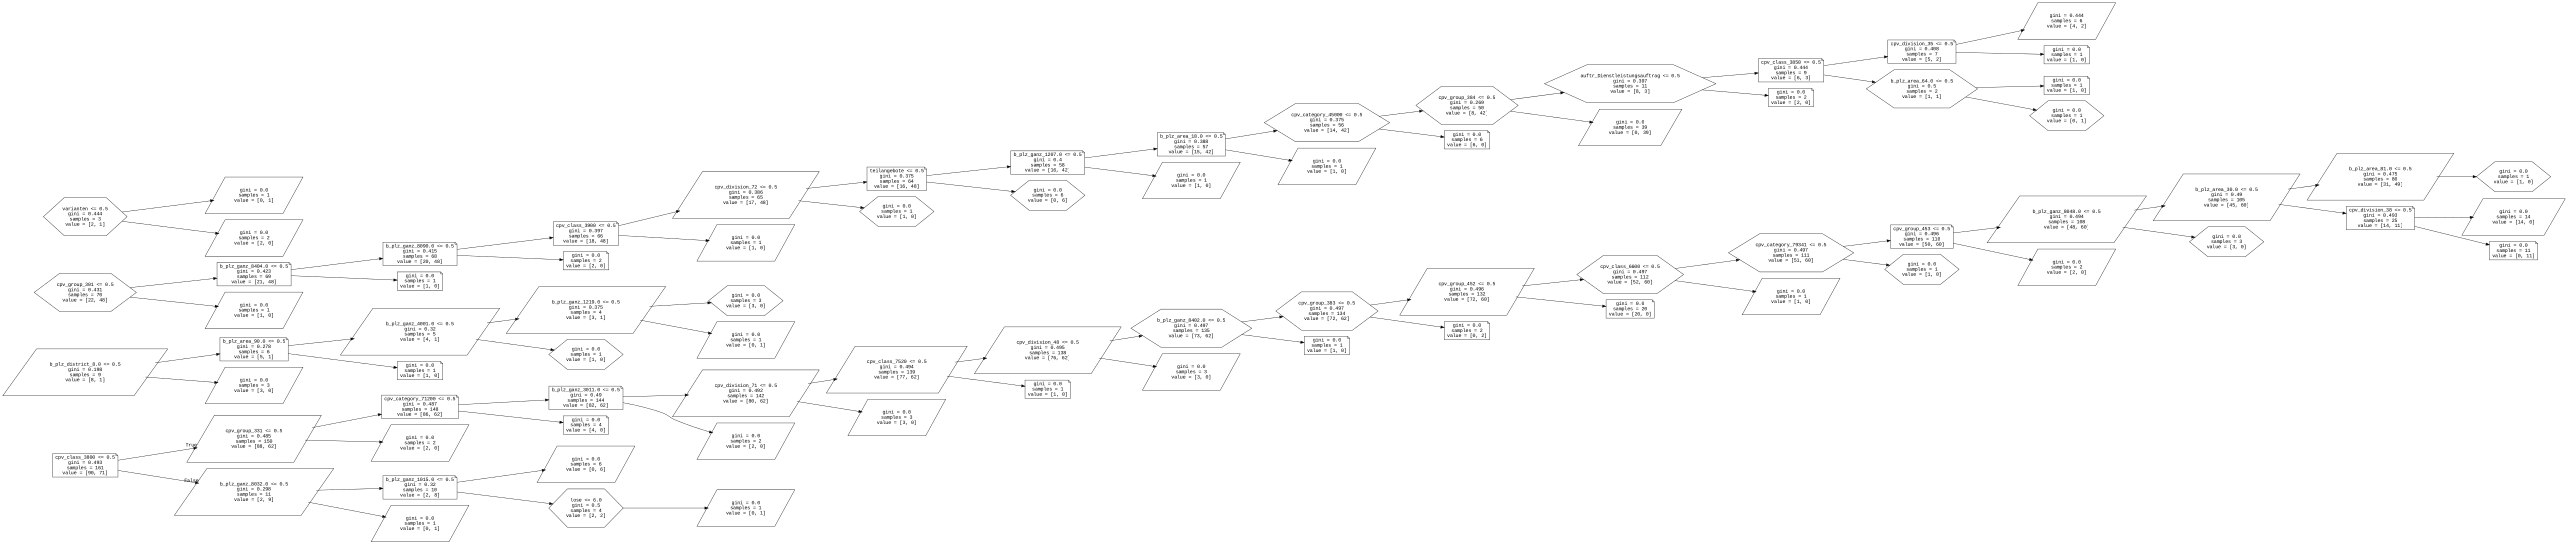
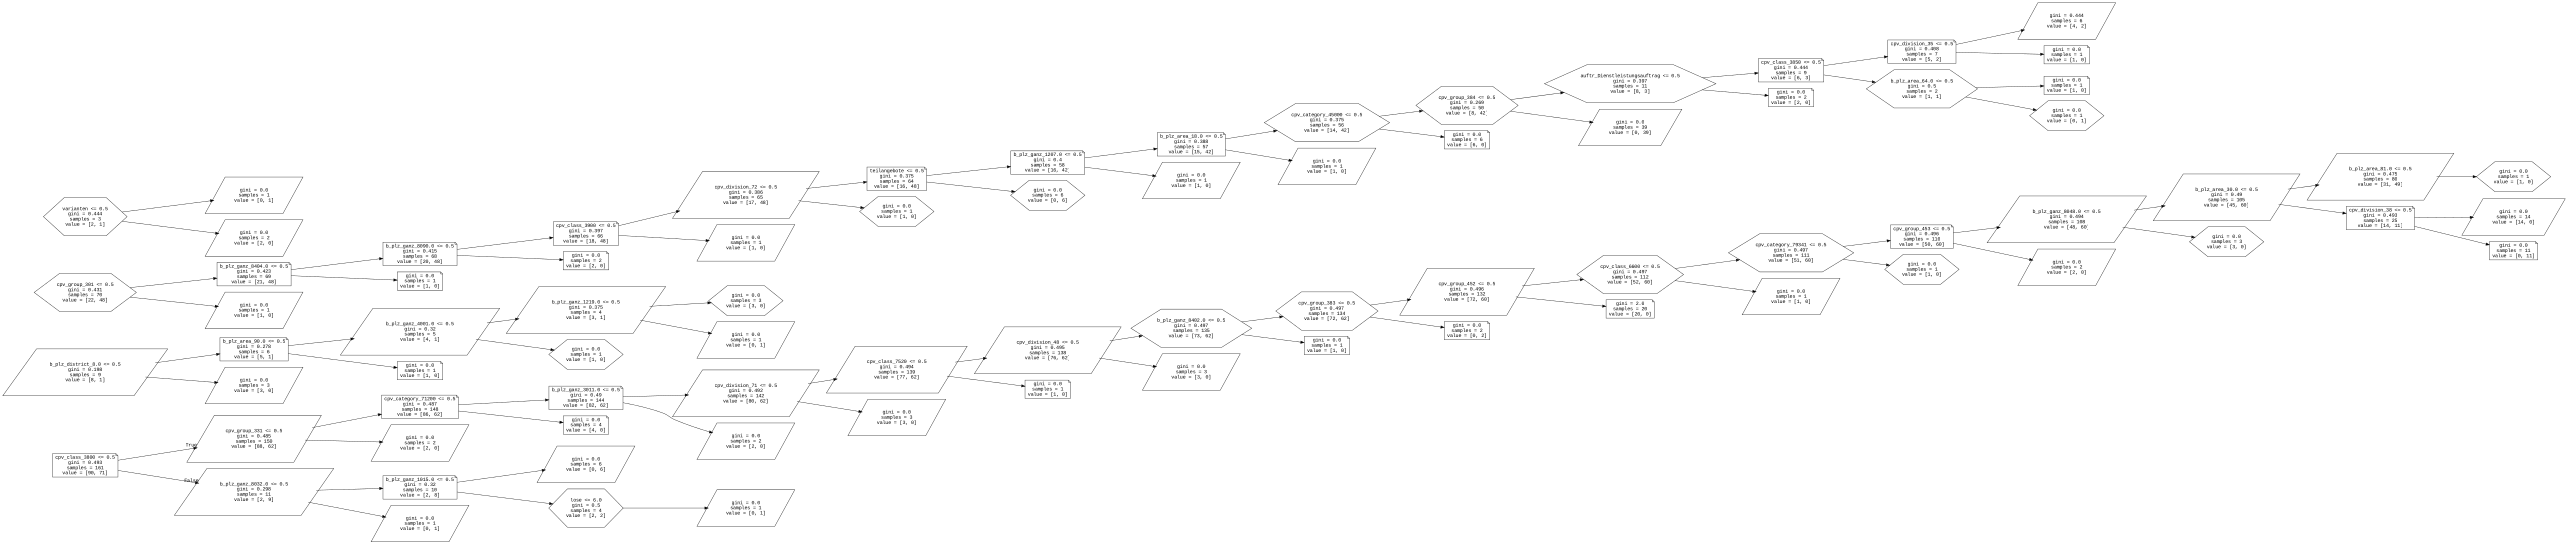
(1630, 309) -> (1630, 309)
